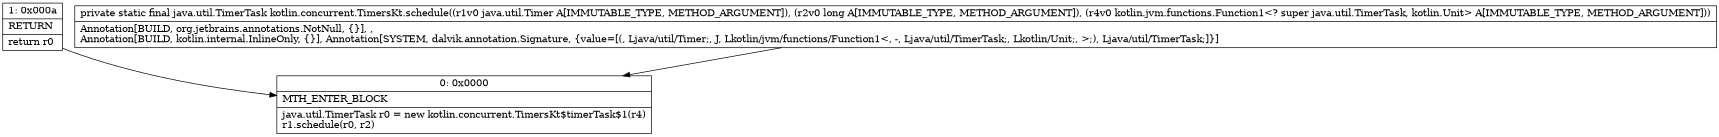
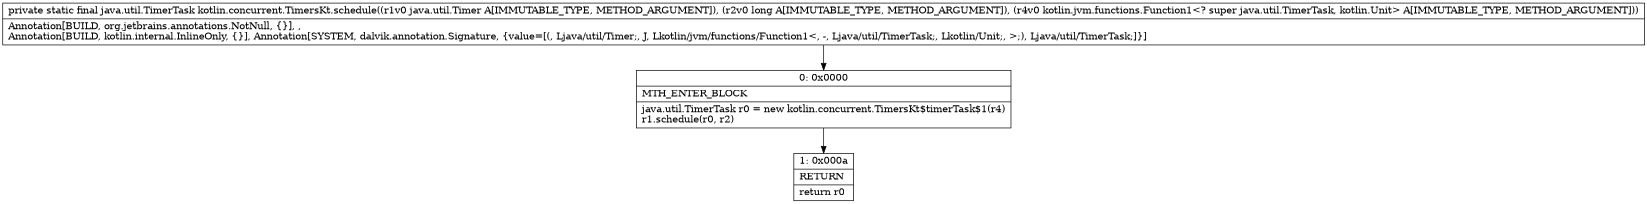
(165, 78) -> (824, 137)
